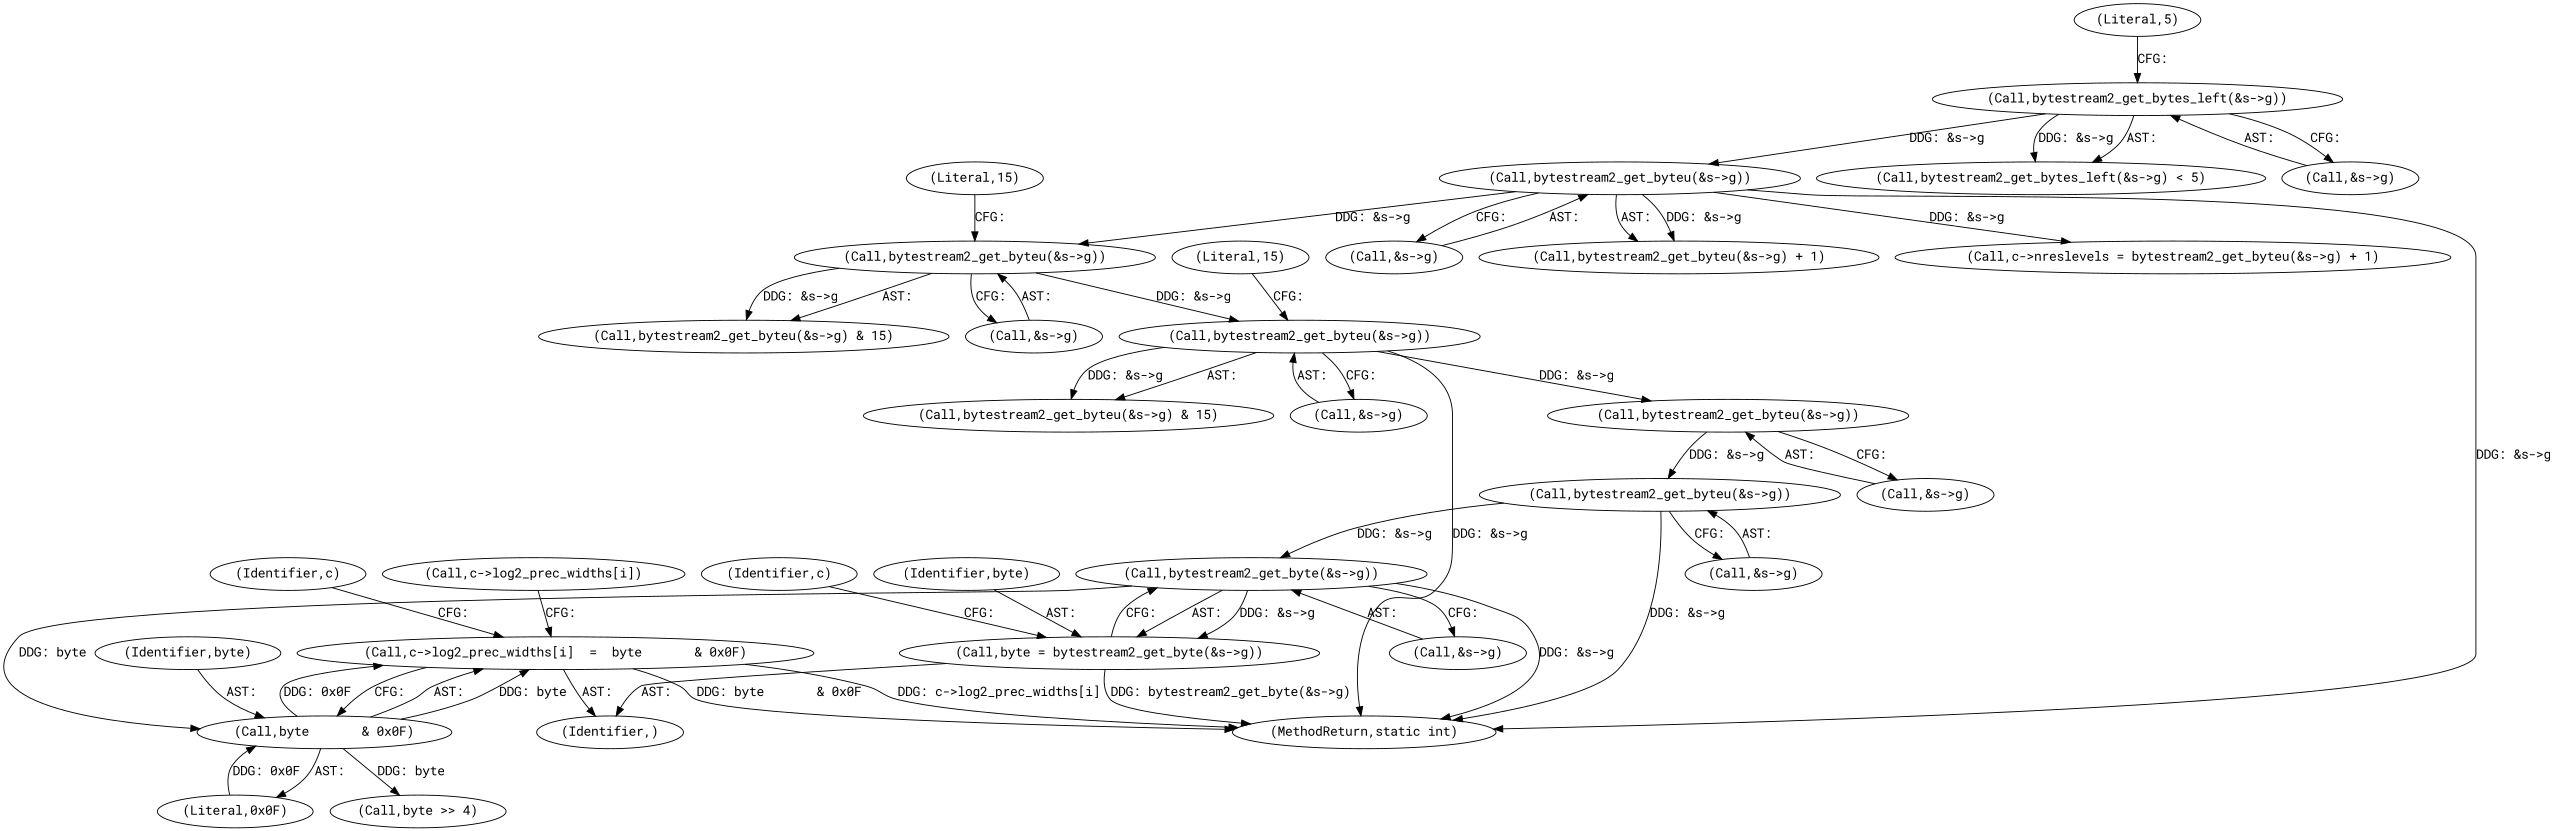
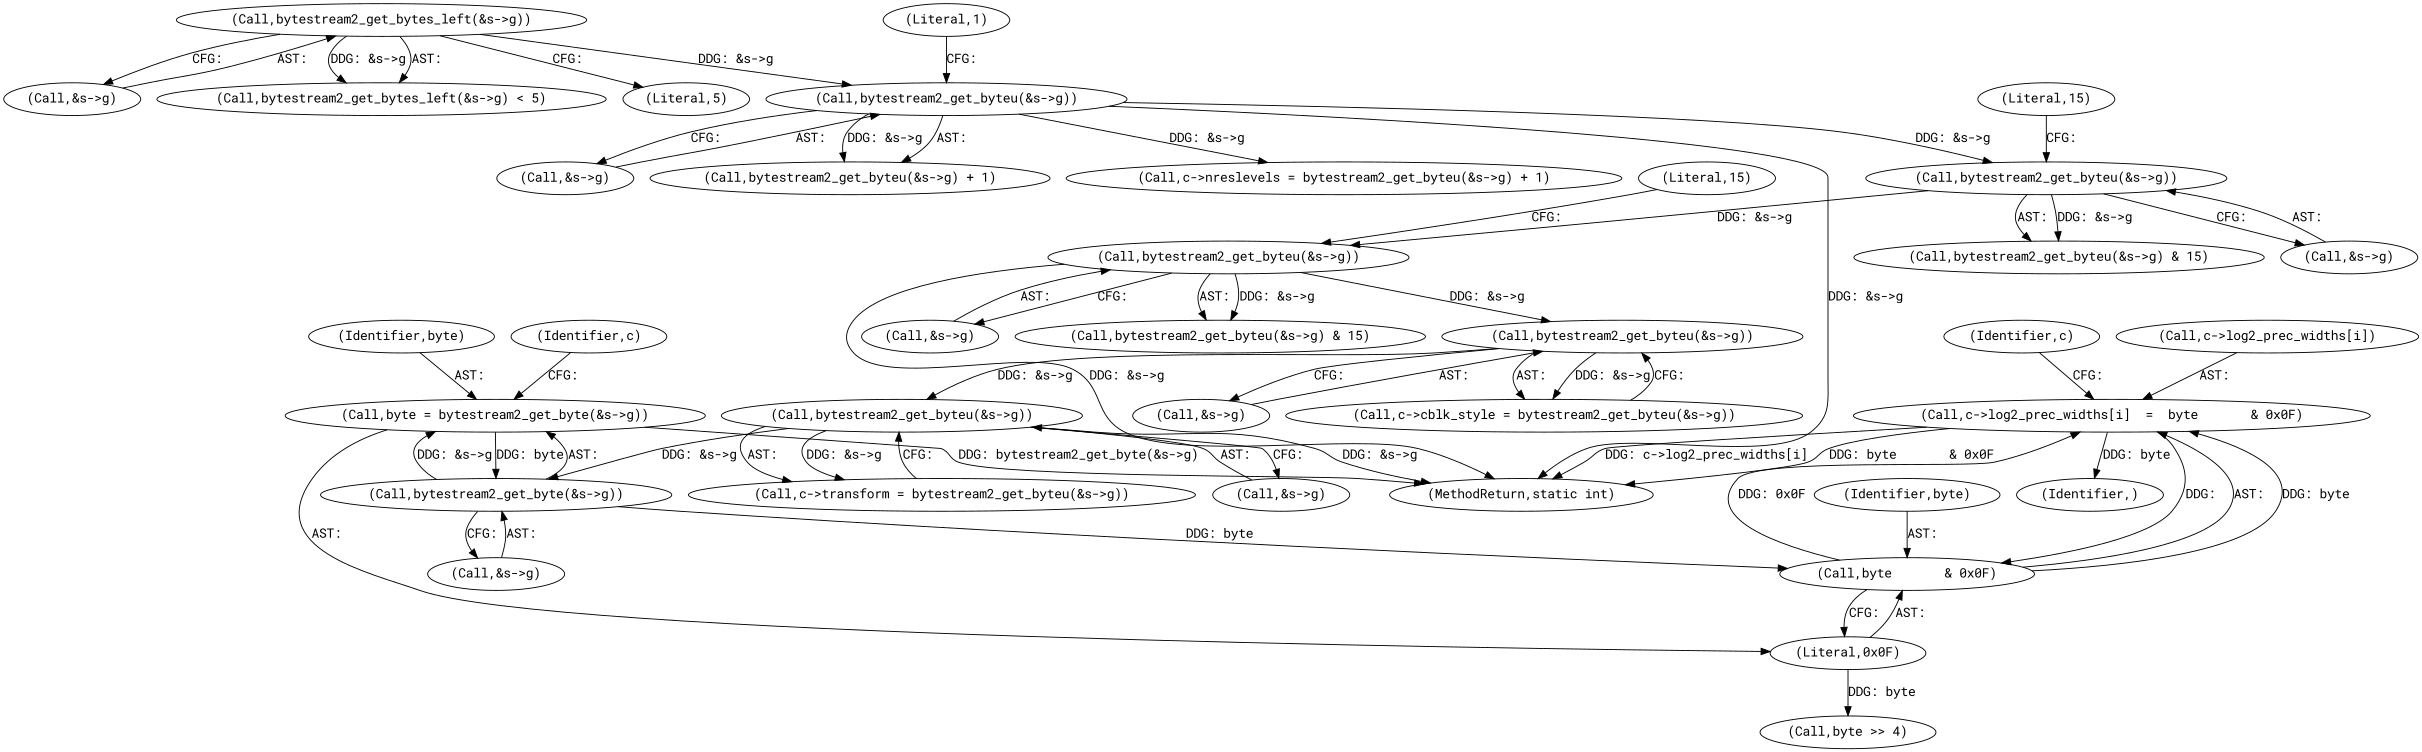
none -> (946, 20)
(2137, 55) -> (537, 60)
none -> (1544, 416)
none -> (942, 495)
(565, 614) -> (2218, 376)
(1145, 614) -> (530, 455)
(1530, 629) -> none
(770, 675) -> (950, 633)
(394, 693) -> (2205, 495)
(601, 693) -> (2137, 455)
(368, 769) -> (1848, 688)
(267, 772) -> (1914, 614)
(334, 772) -> (1868, 614)
